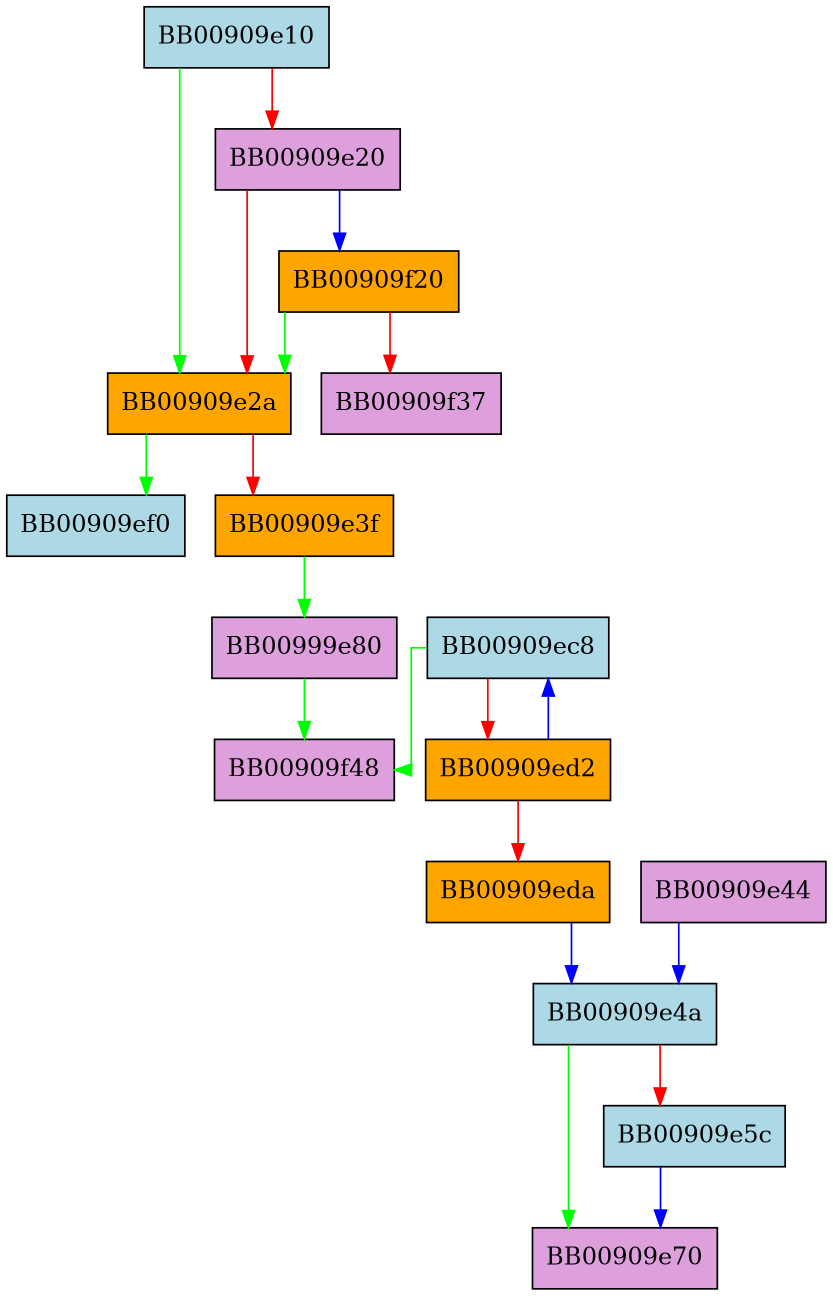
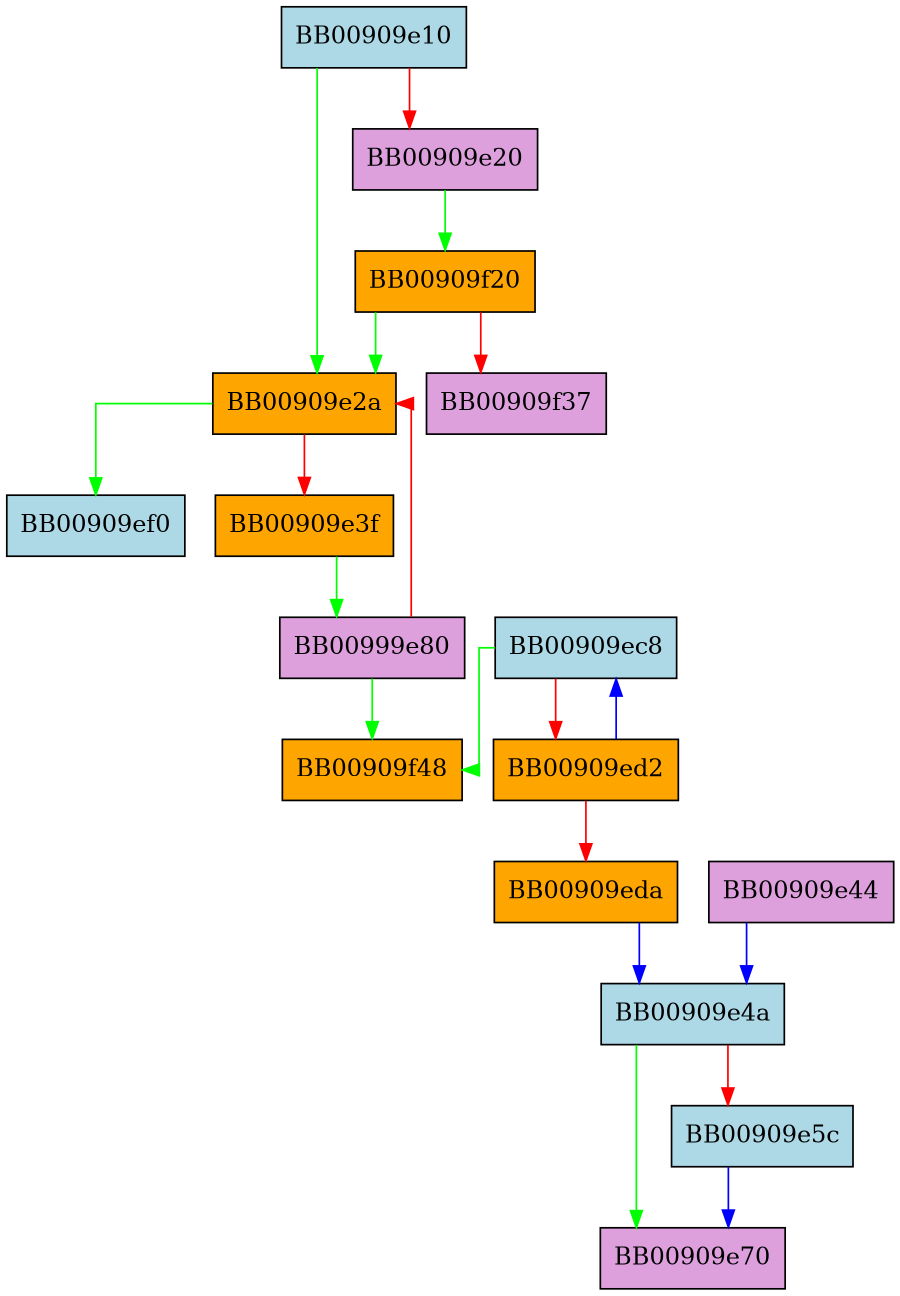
(340, 212) -> (445, 212)
(247, 273) -> (411, 509)
(304, 770) -> (372, 770)
